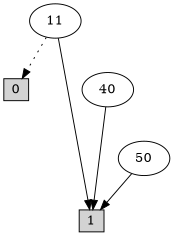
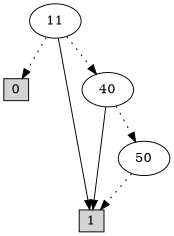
none -> (79, 52)
none -> (124, 120)
(119, 188) -> (119, 188)
